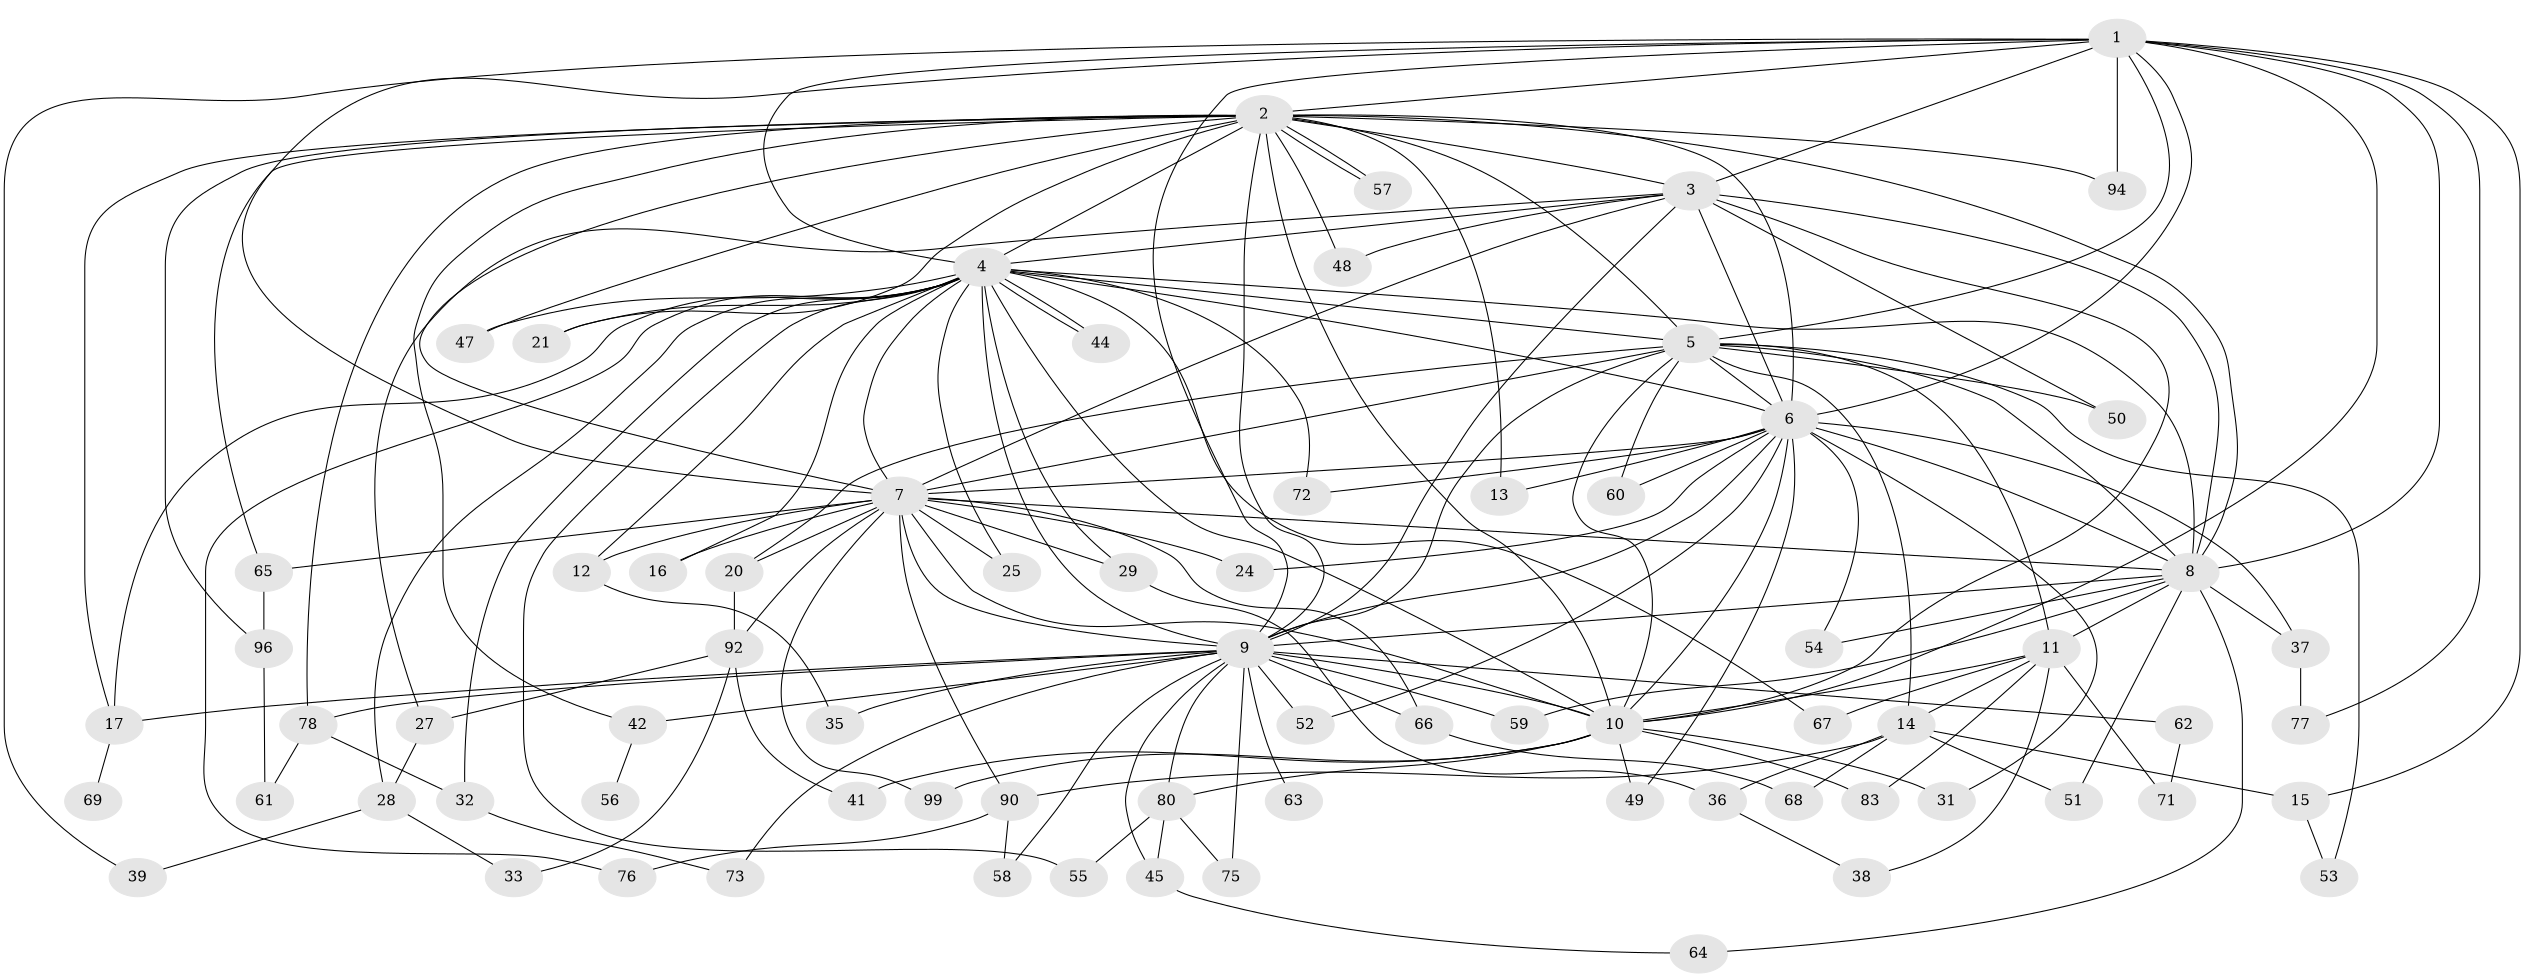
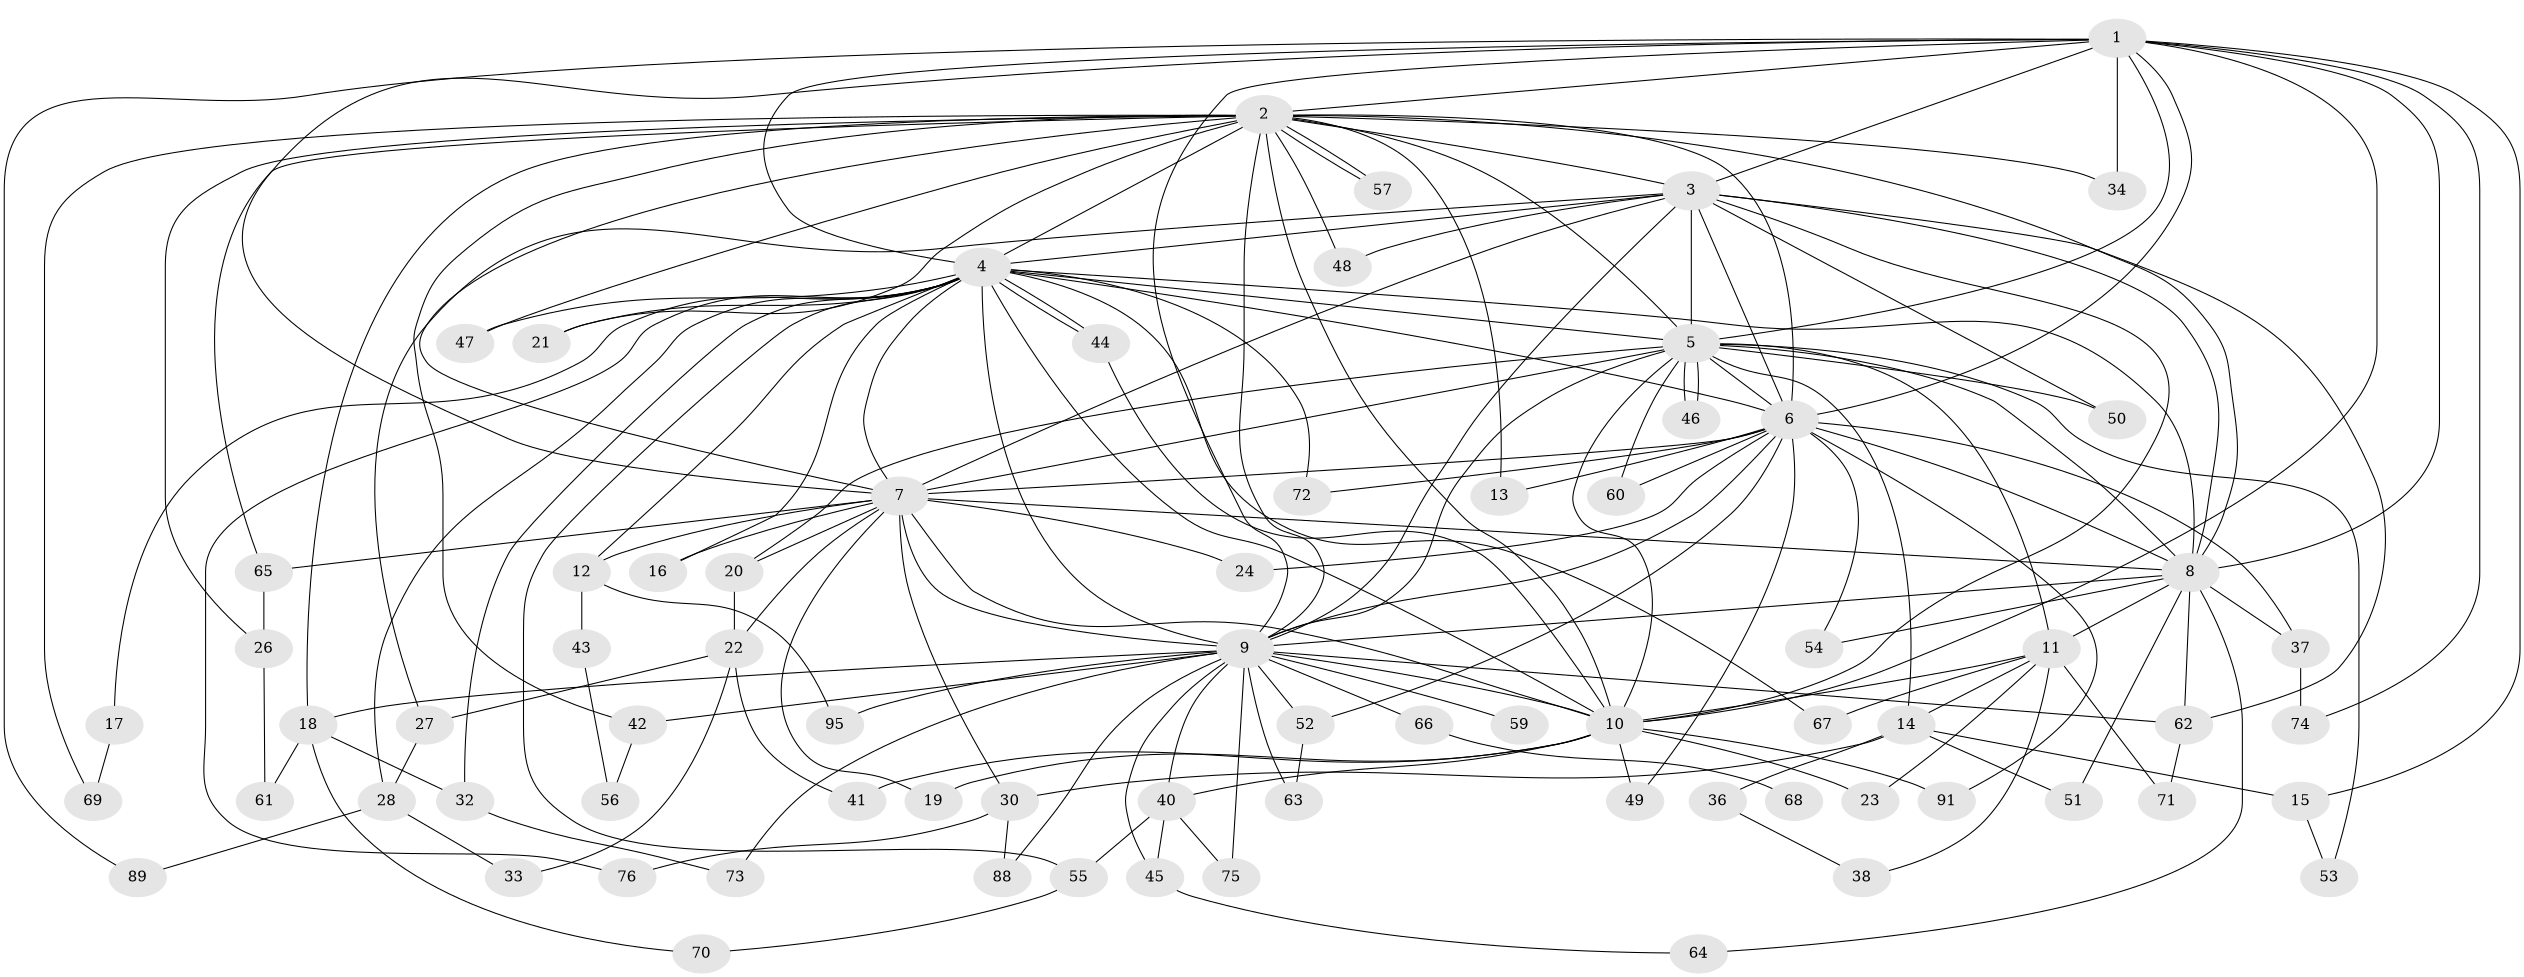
(249, 157) -> (347, 135)
(2117, 191) -> (2117, 191)
none -> (1691, 267)
none -> (2248, 318)
none -> (1691, 420)
(1012, 572) -> none
(1129, 572) -> none
(1190, 576) -> none
(1731, 586) -> (1355, 535)
(264, 649) -> (264, 649)
none -> (582, 649)
(734, 649) -> (734, 649)
(1874, 663) -> (2187, 649)
(437, 693) -> none
(308, 725) -> (308, 725)
(835, 725) -> (835, 725)
(2301, 725) -> (2301, 725)
(1856, 760) -> none
none -> (1300, 763)
(934, 801) -> (934, 801)
(1010, 801) -> (1010, 801)
(1167, 801) -> (1167, 801)
(1870, 801) -> (1870, 801)
(1947, 801) -> (1947, 801)
(138, 878) -> (138, 878)
(1002, 878) -> (1002, 878)
none -> (702, 954)
